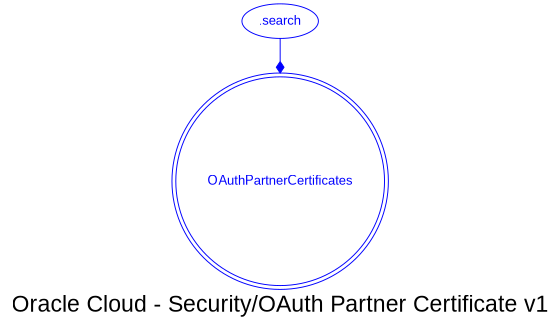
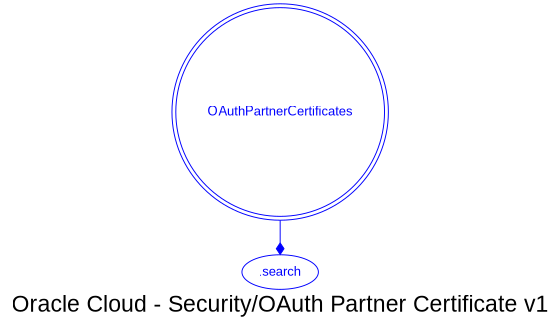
(280, 50) -> (280, 232)
